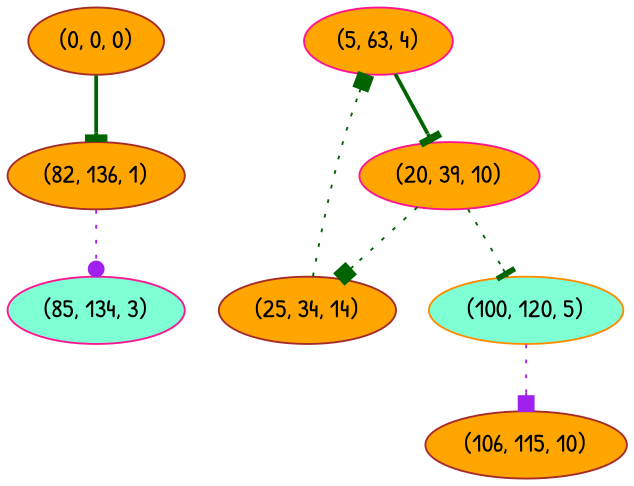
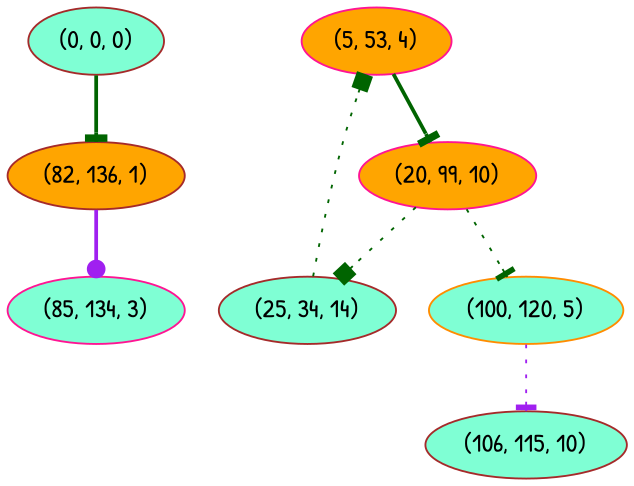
(96, 41) -> (96, 41)
(378, 41) -> (377, 41)
(450, 176) -> (448, 176)
(96, 236) -> (96, 236)
(307, 310) -> (307, 310)
(526, 368) -> (526, 373)
(526, 445) -> (526, 445)
